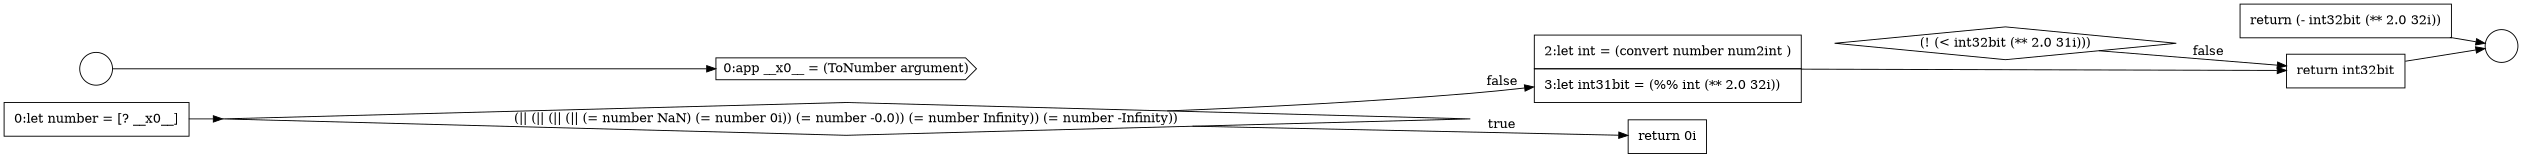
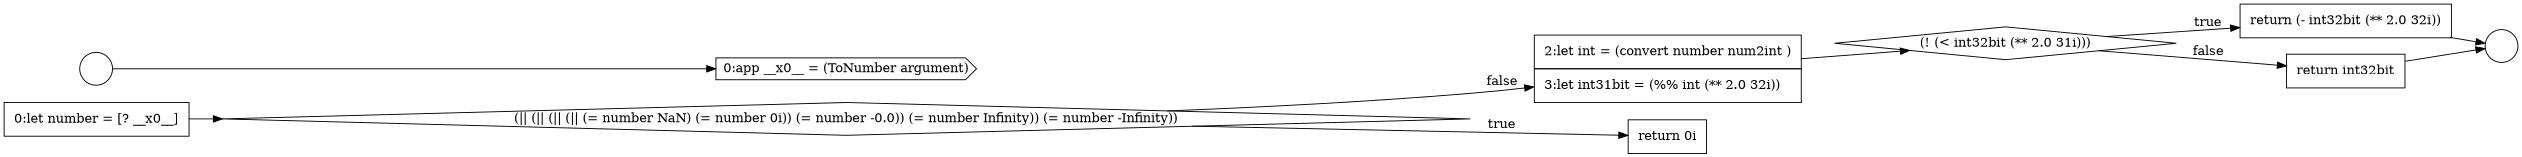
none -> (2168, 32)
(2039, 70) -> (1851, 55)
